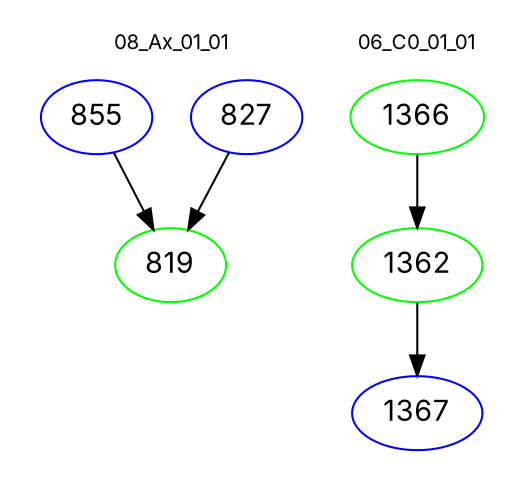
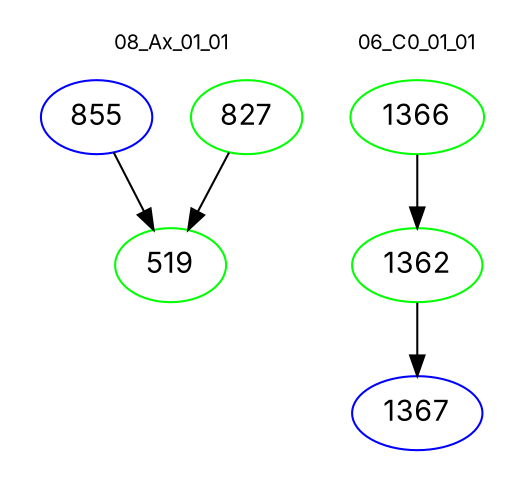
(247, 117) -> (247, 117)
(171, 265) -> (171, 265)
